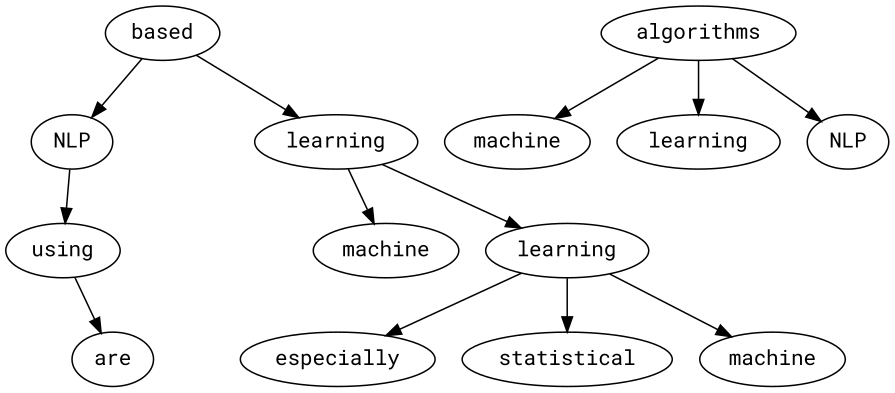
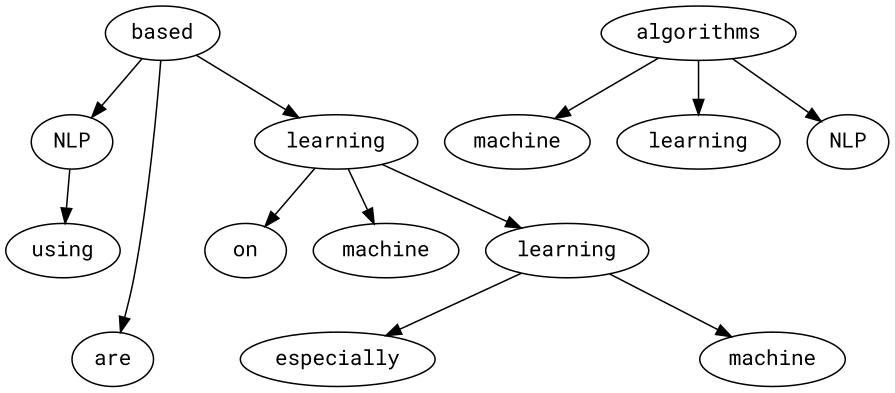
none -> (246, 251)
(85, 299) -> (148, 190)
(567, 359) -> none
